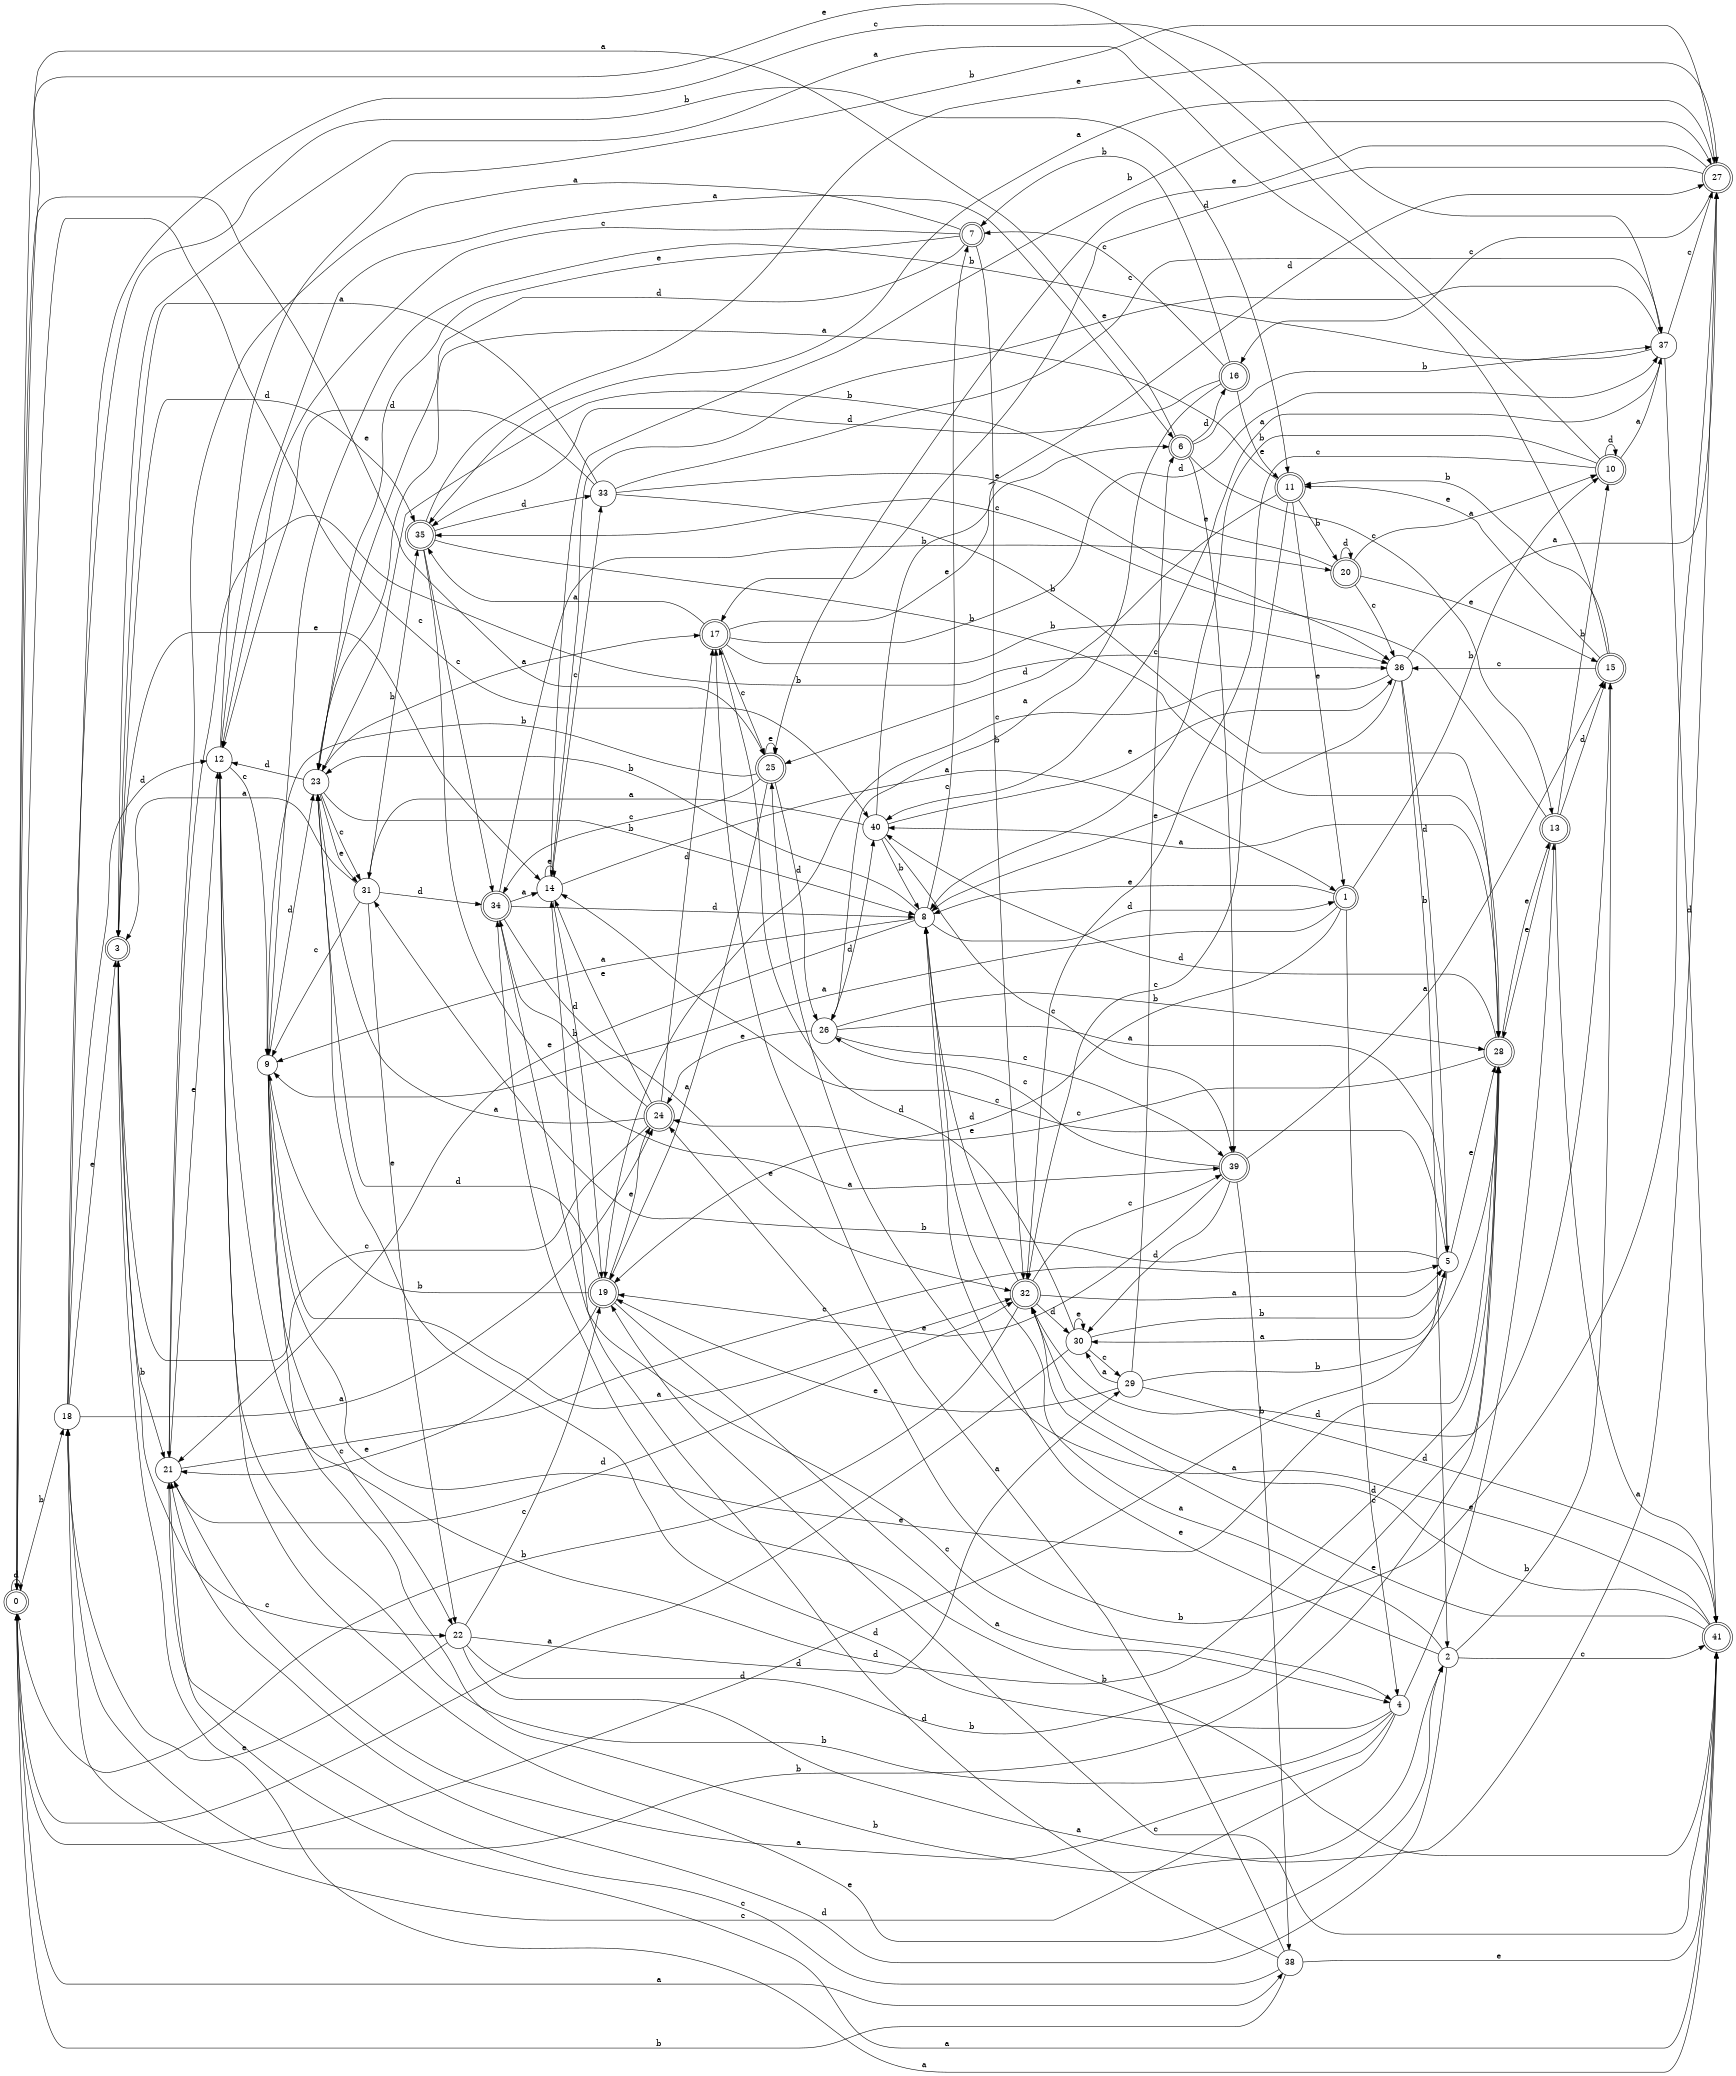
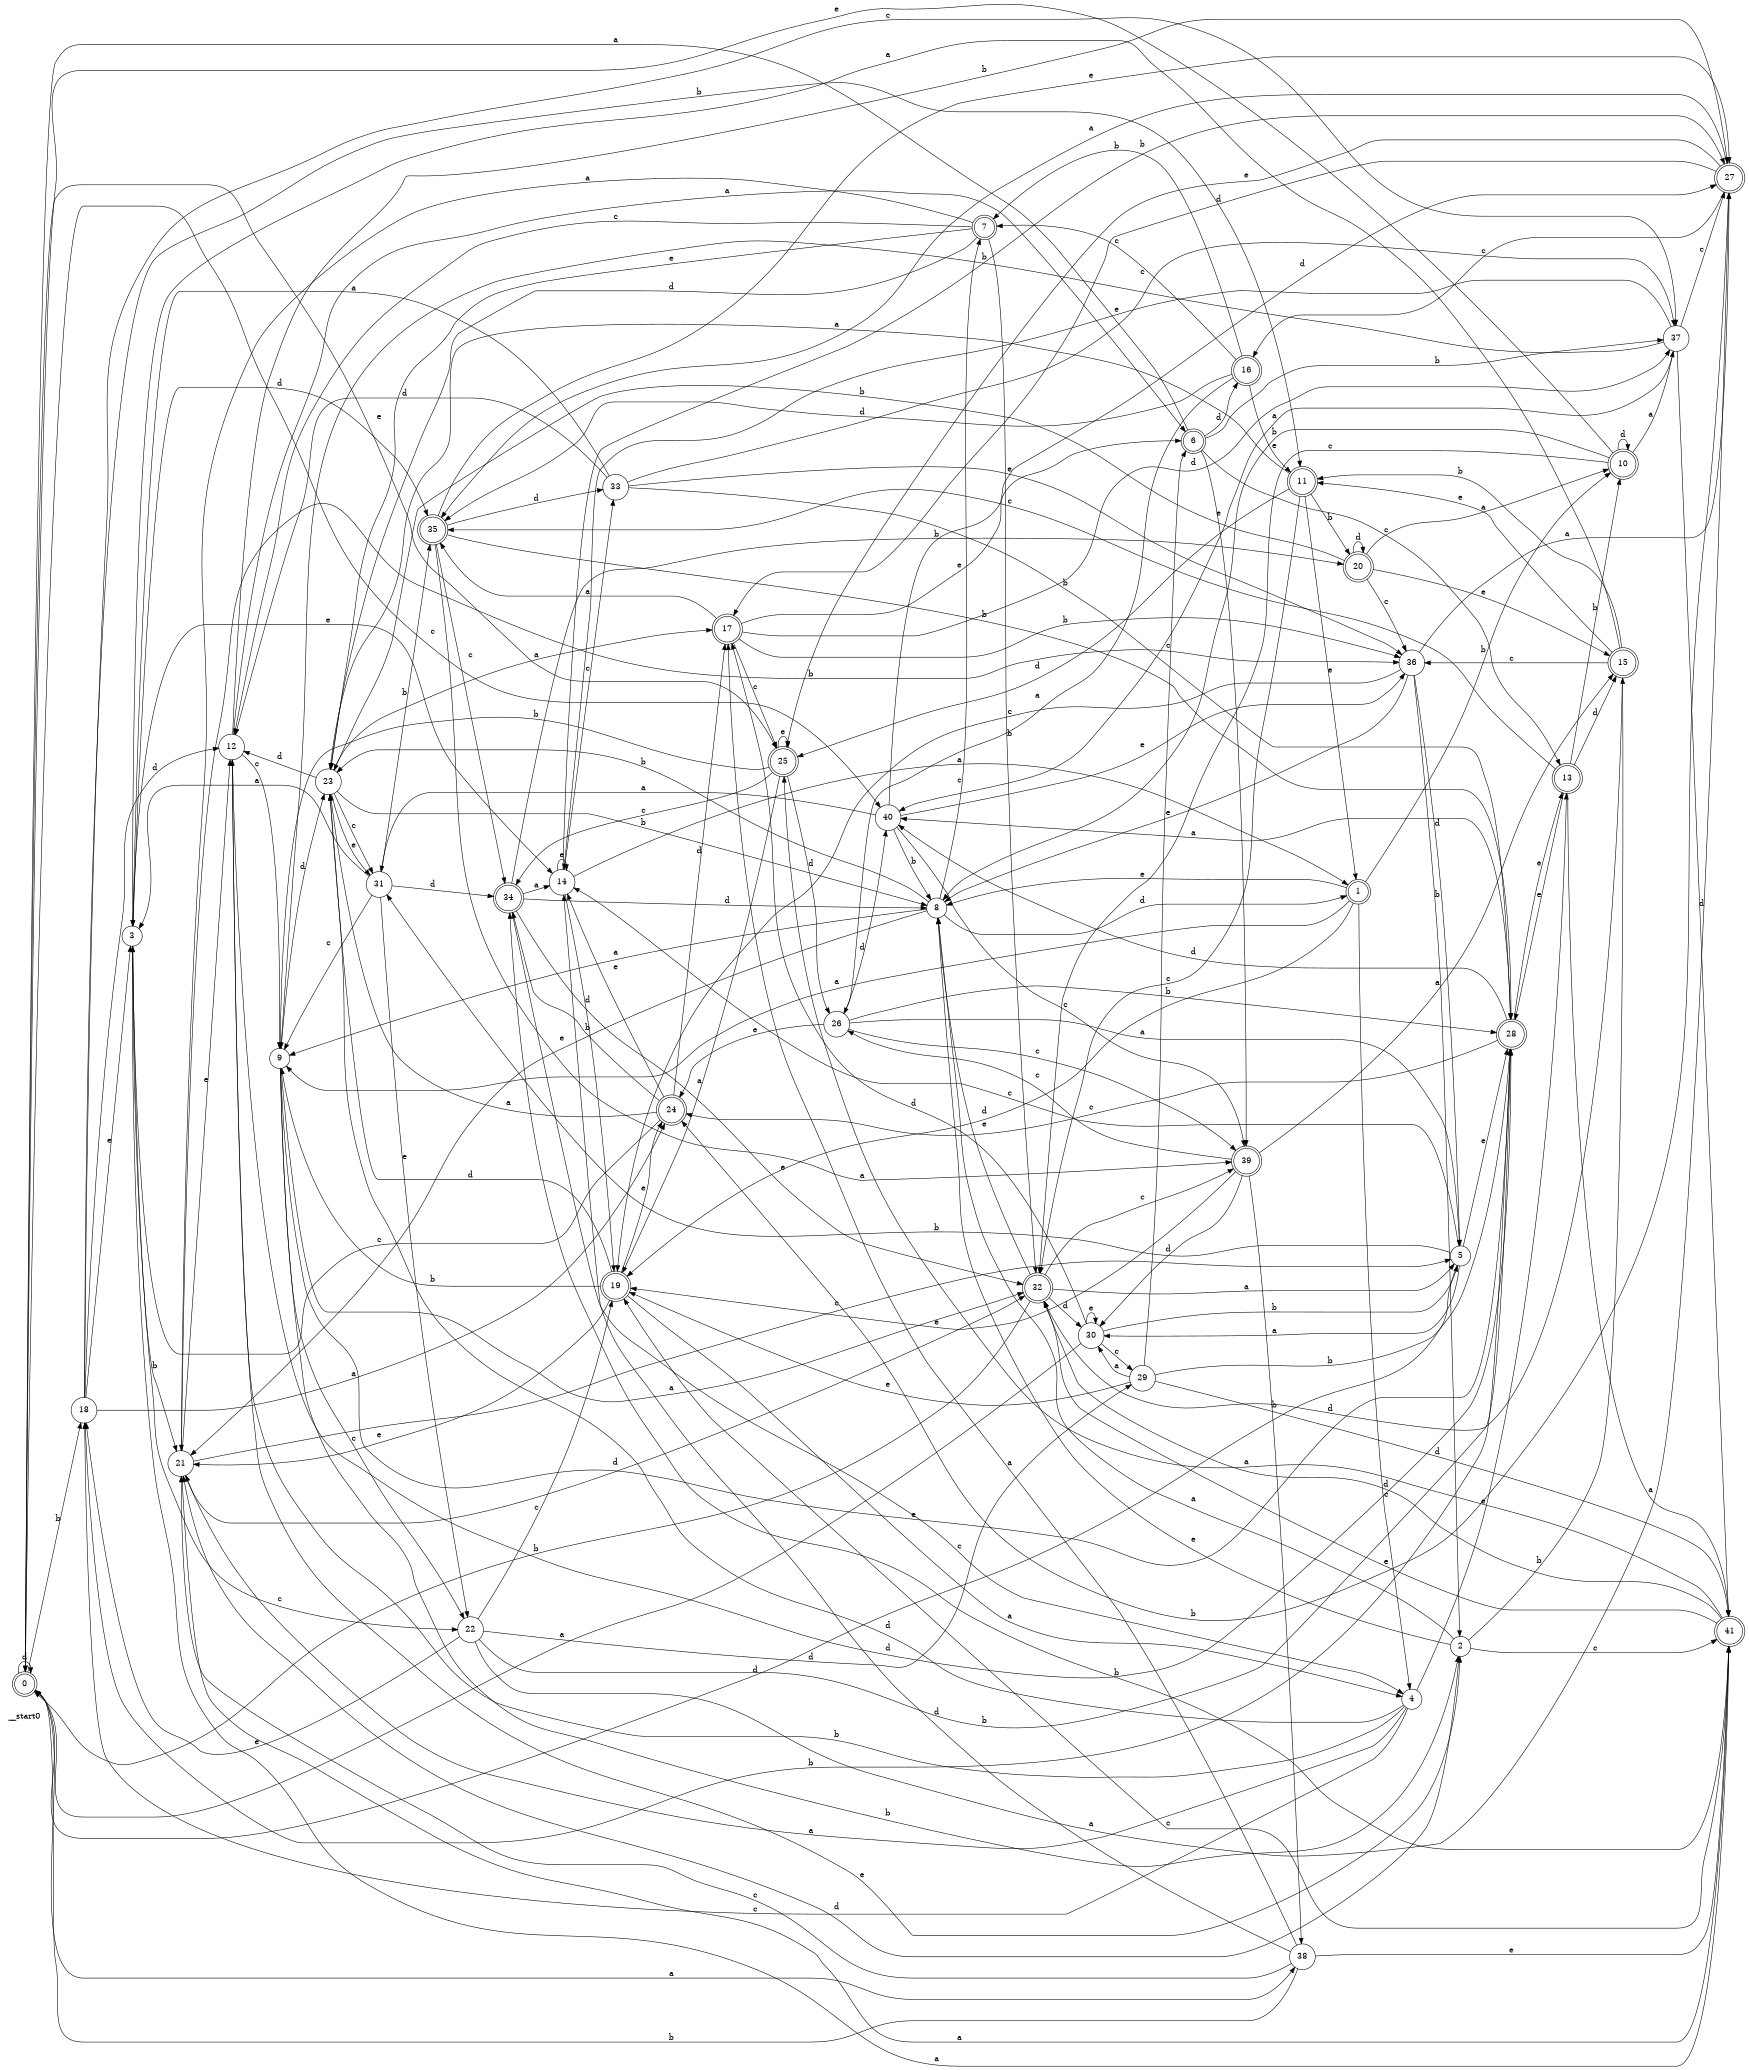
(118, 949) -> (132, 936)
none -> (25, 1717)
